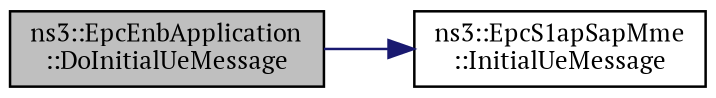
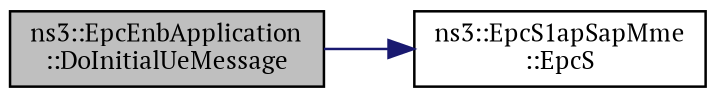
(560, 49) -> (560, 49)
